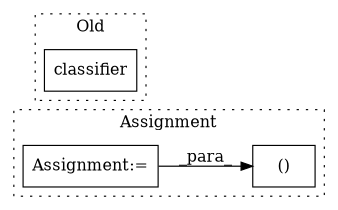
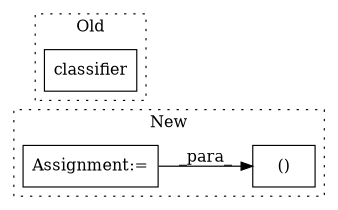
(169, 123) -> (169, 123)
